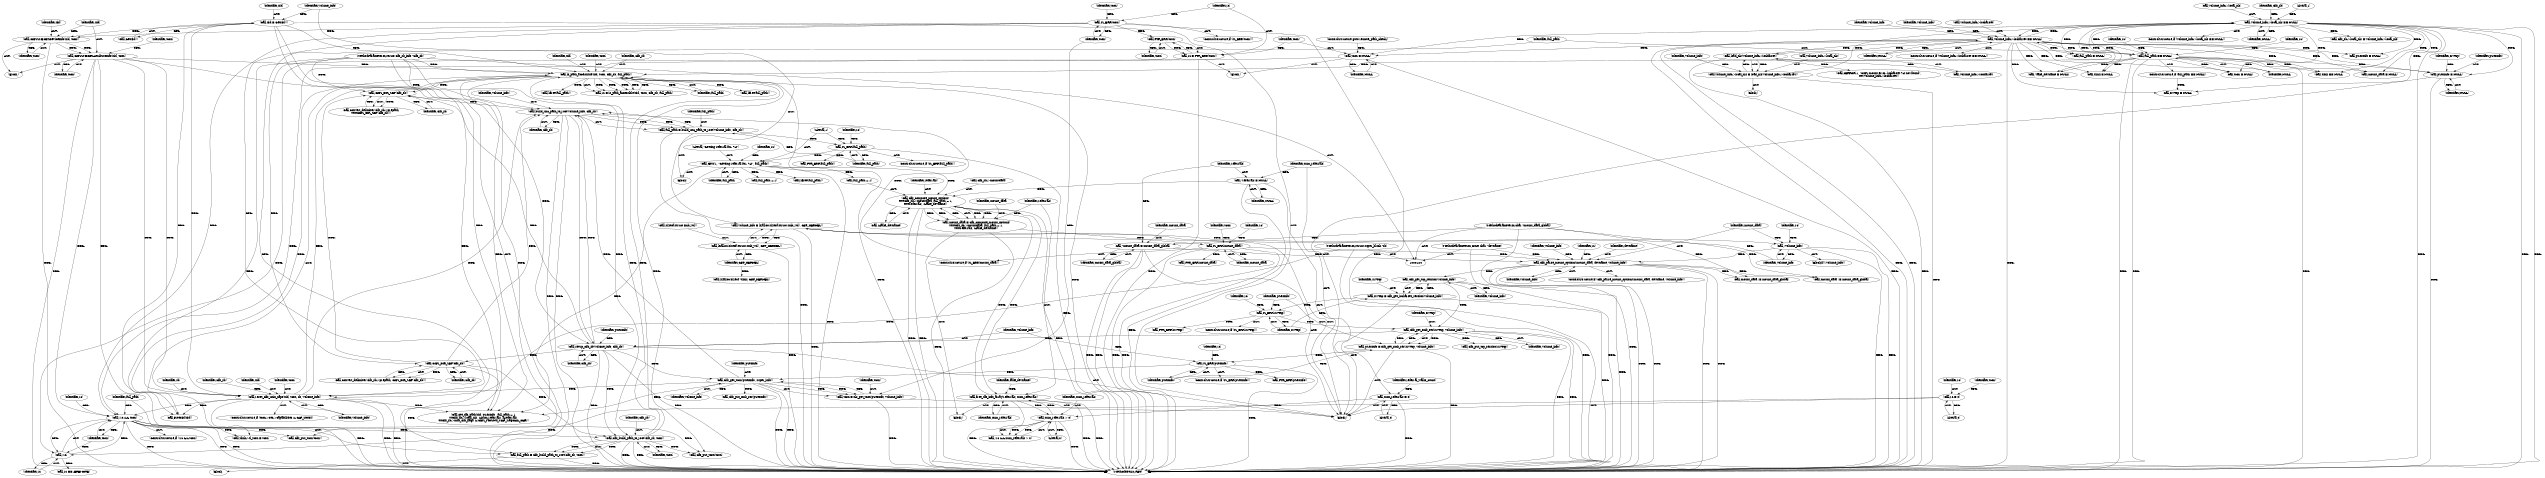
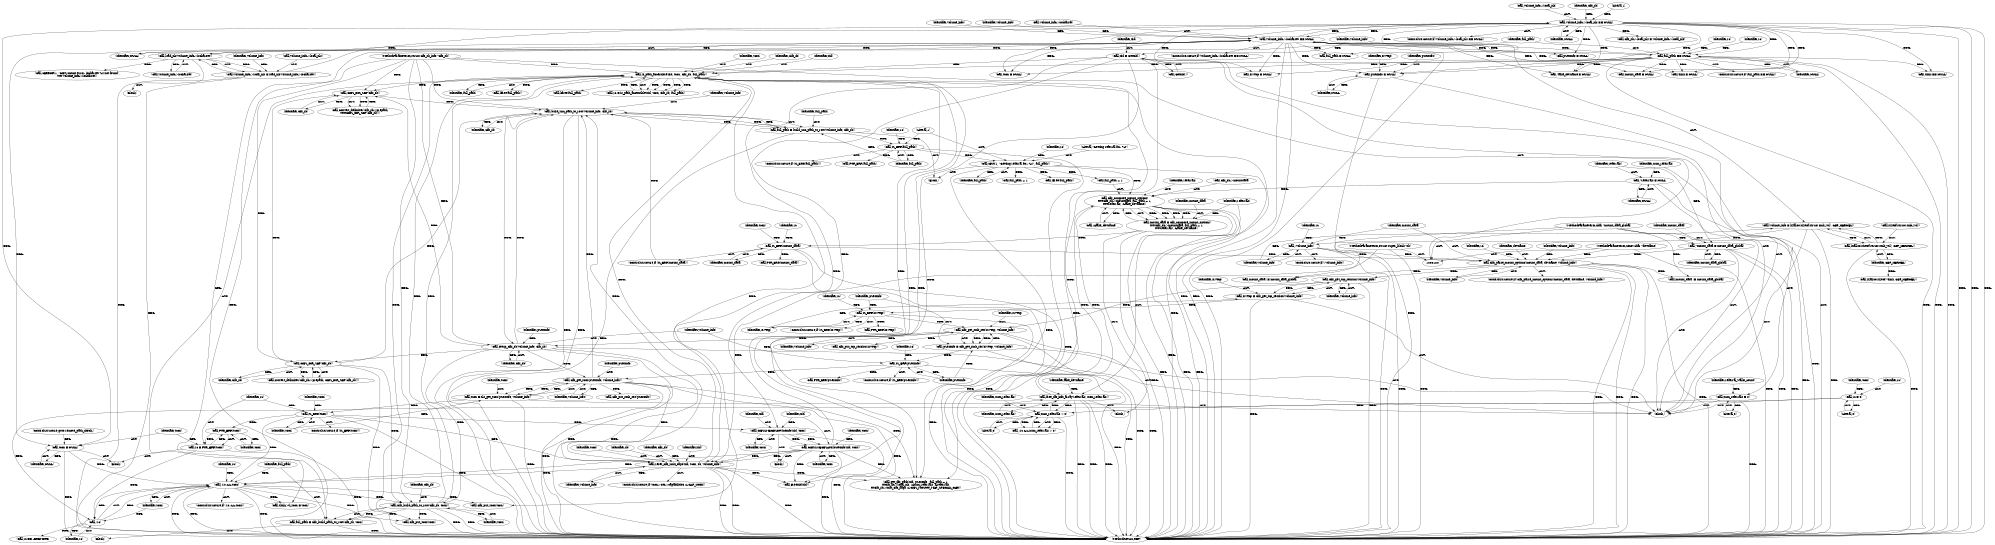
(2181, 49) -> none
(2177, 83) -> (1465, 60)
(1828, 263) -> (1320, 263)
(1405, 297) -> (1269, 297)
(745, 381) -> (592, 381)
none -> (934, 399)
none -> (399, 405)
(1042, 430) -> (1037, 423)
